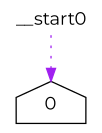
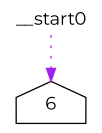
(51, 105) -> (51, 105)
